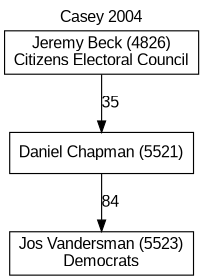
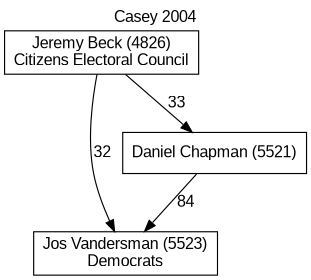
(111, 103) -> (177, 103)
none -> (91, 149)
